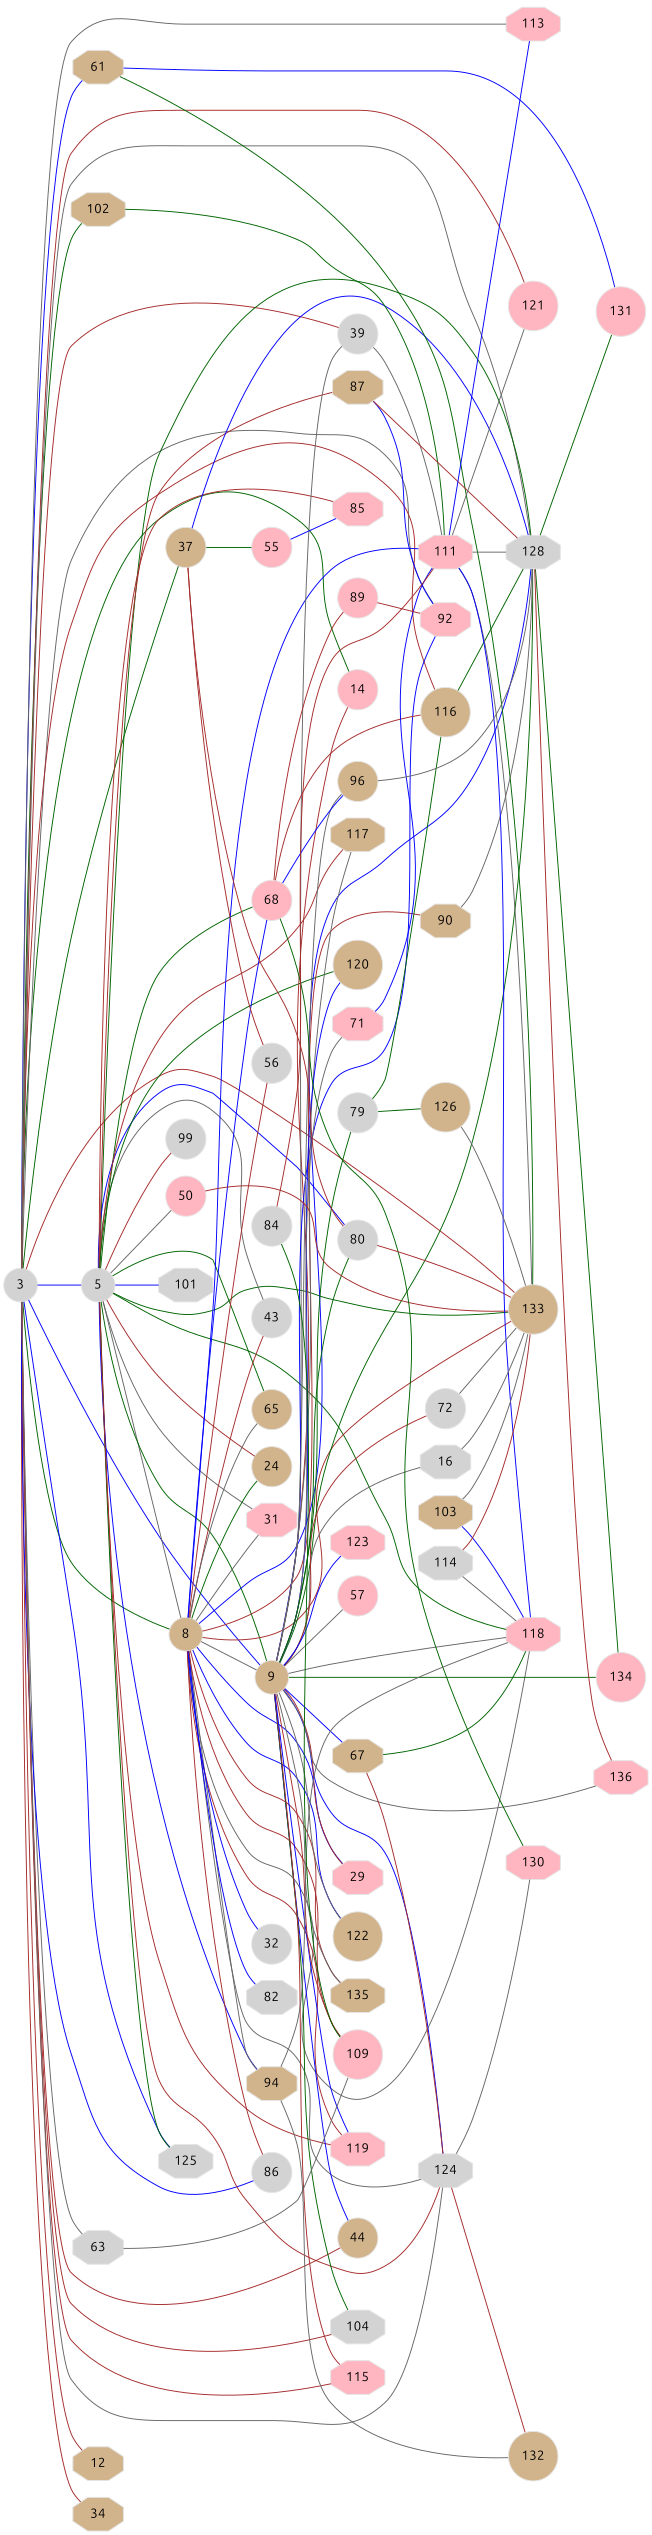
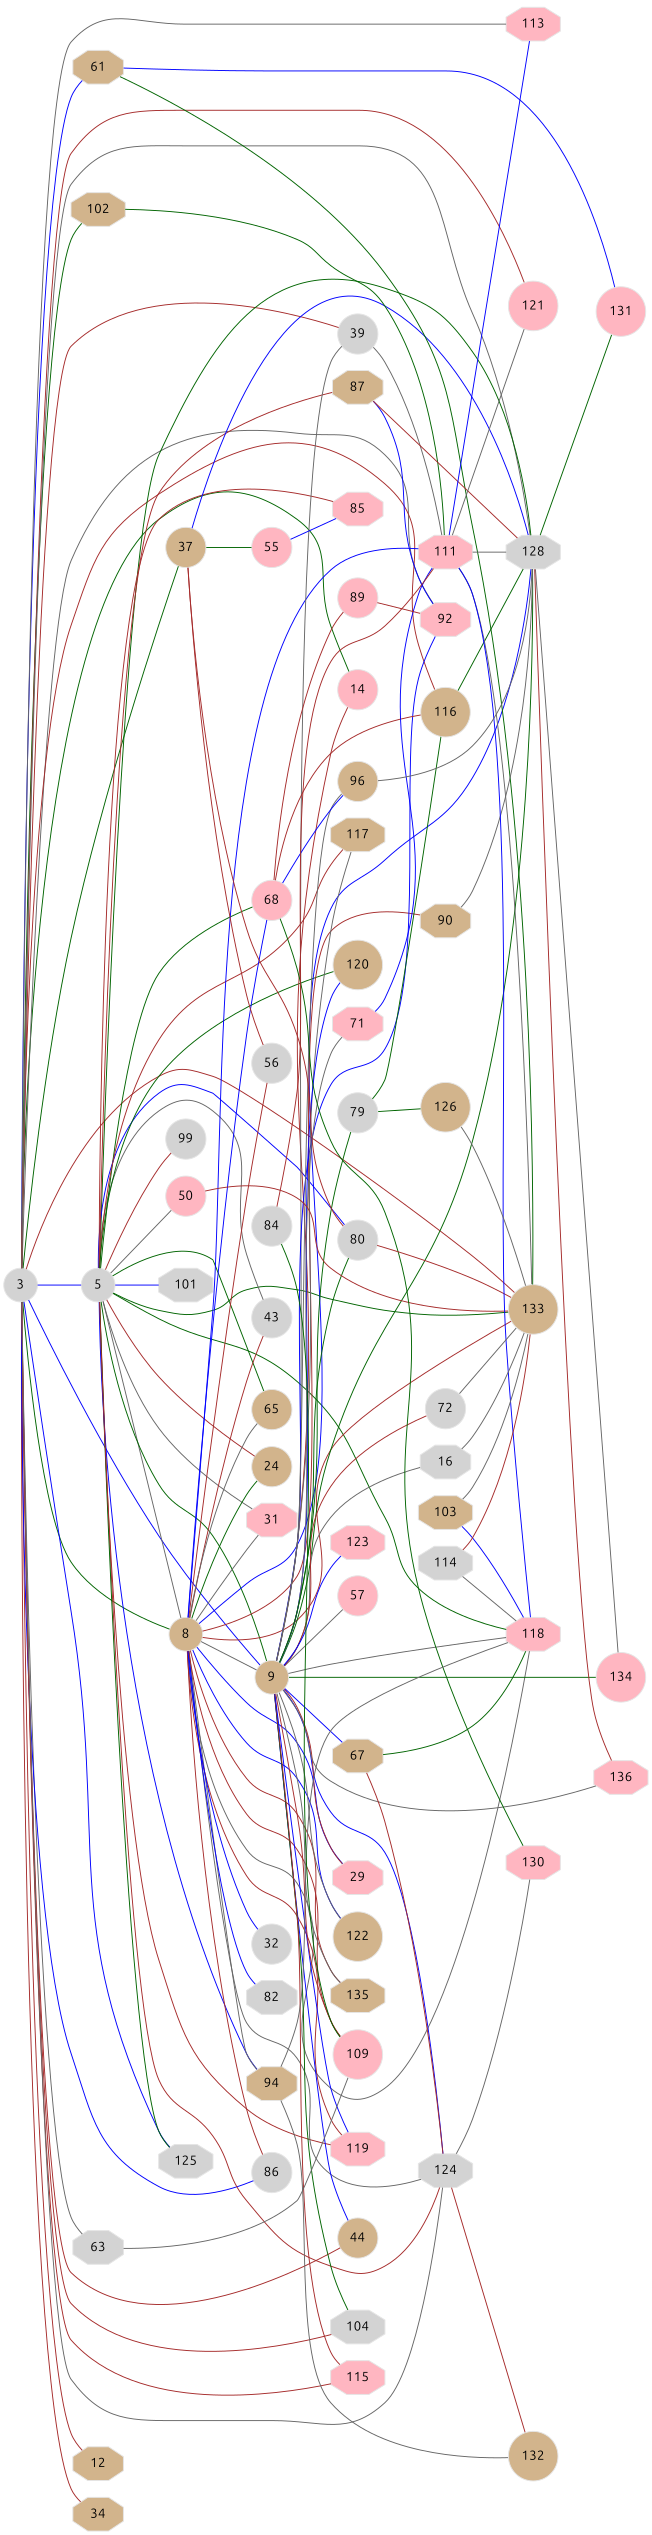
(577, 1111) -> (577, 1111)
